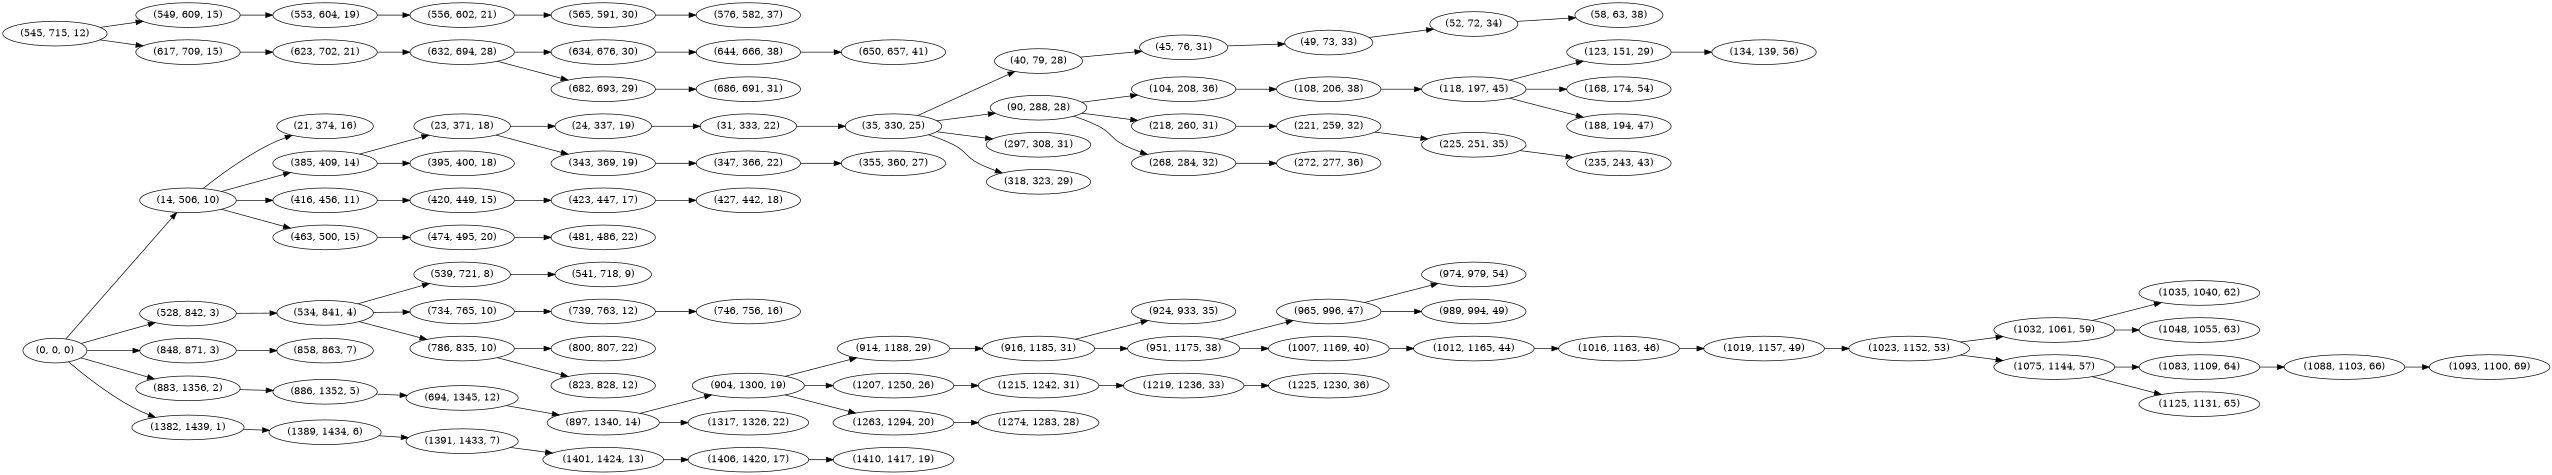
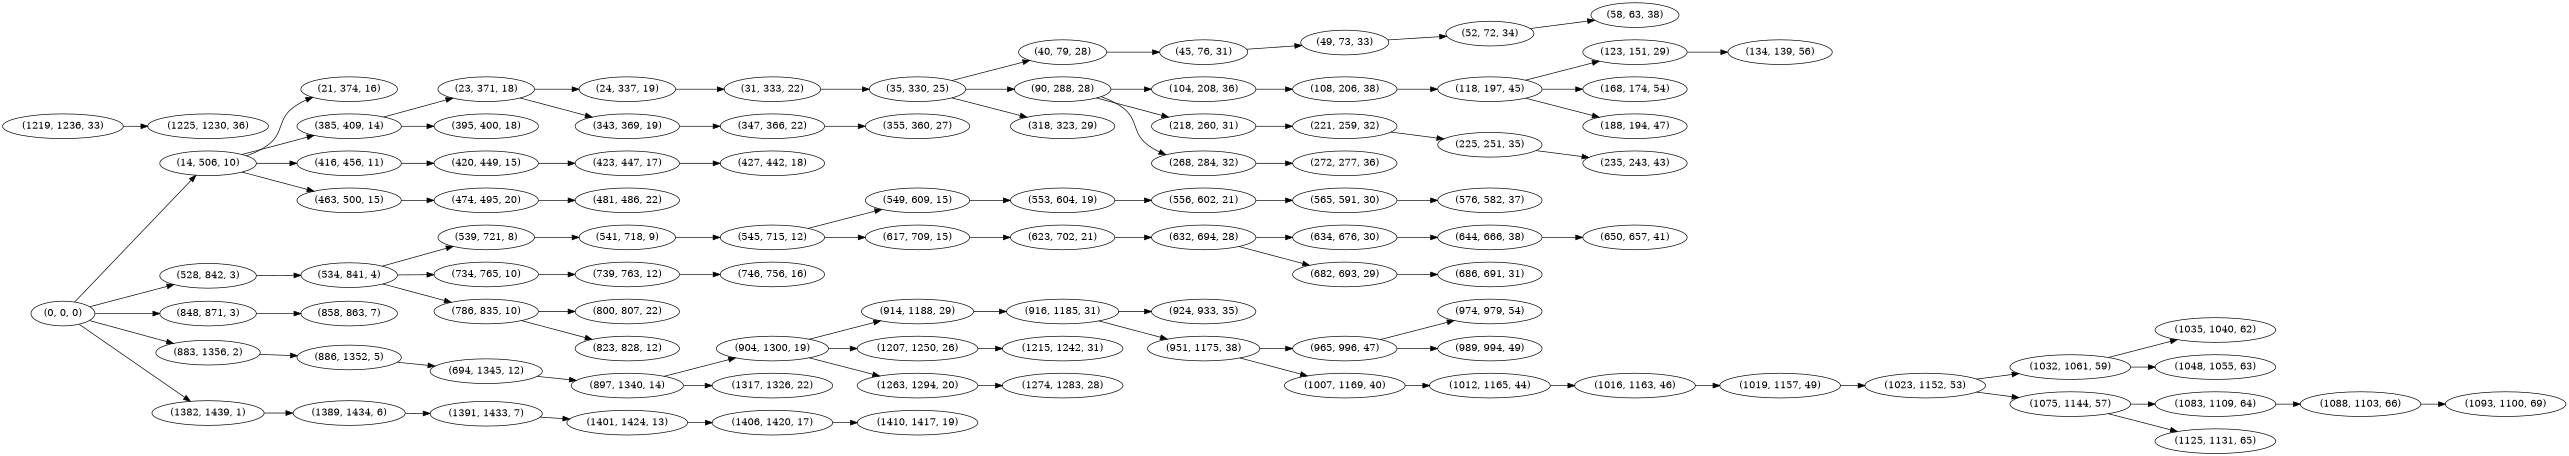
(1038, 145) -> none
none -> (694, 237)
(1108, 386) -> none
